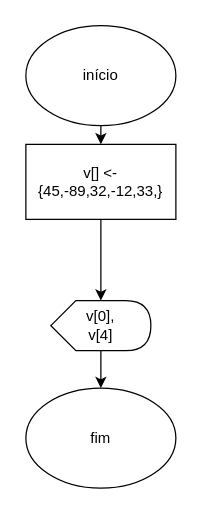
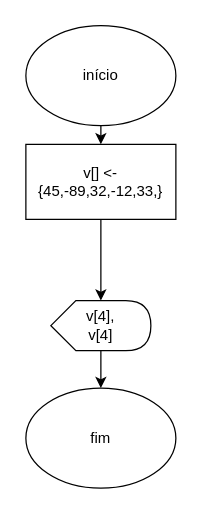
(101, 326) -> (101, 326)
